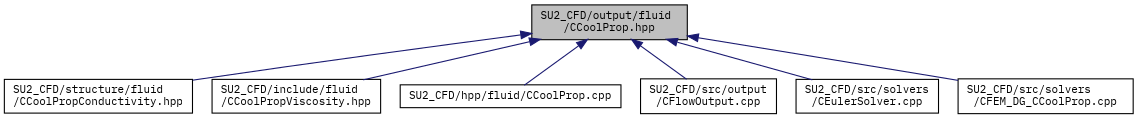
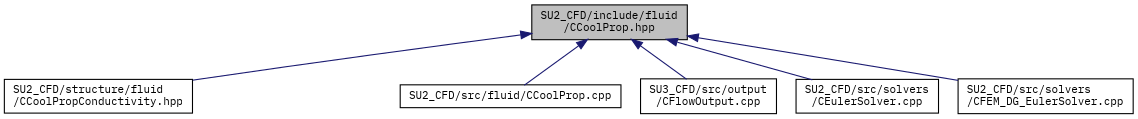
(610, 22) -> (610, 22)
(296, 96) -> none
(511, 96) -> (511, 96)
(709, 96) -> (709, 96)
(1046, 96) -> (1046, 96)
